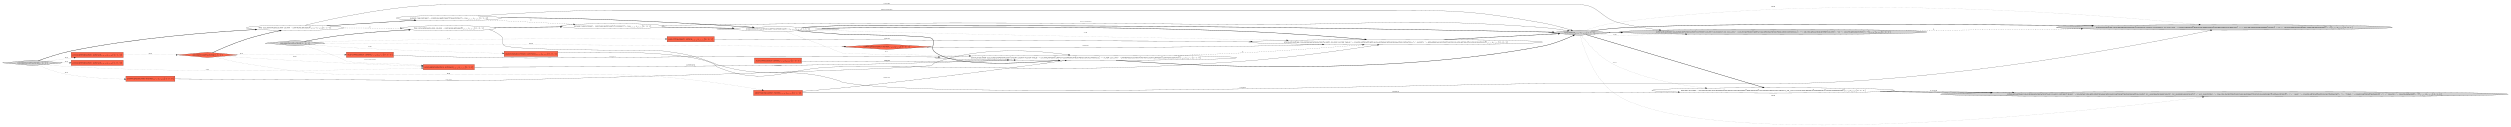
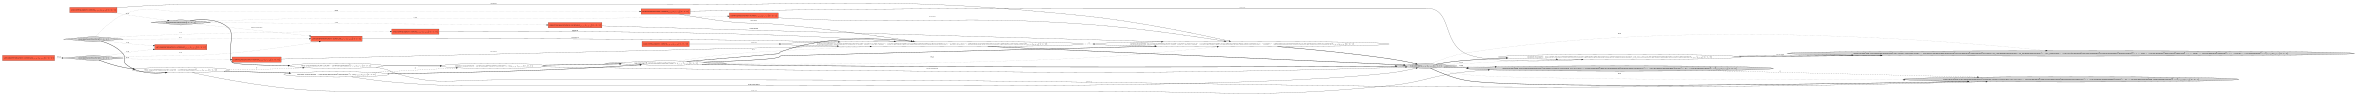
(490, 39) -> (140, 17)
(887, 47) -> (754, 16)
(150, 55) -> (129, 44)
(207, 55) -> (93, 39)
(66, 63) -> (58, 58)
